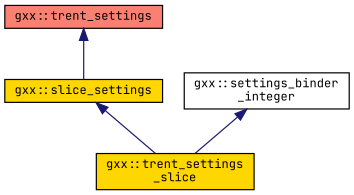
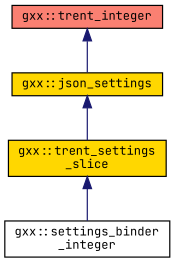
(84, 17) -> (87, 17)
(84, 91) -> (87, 84)
(216, 135) -> (87, 205)
